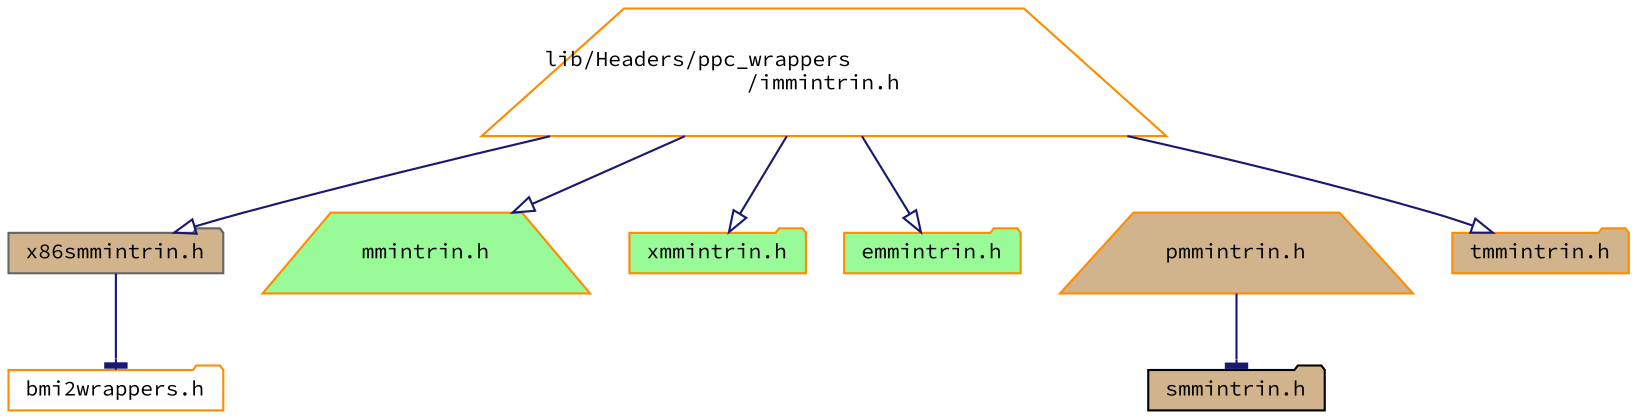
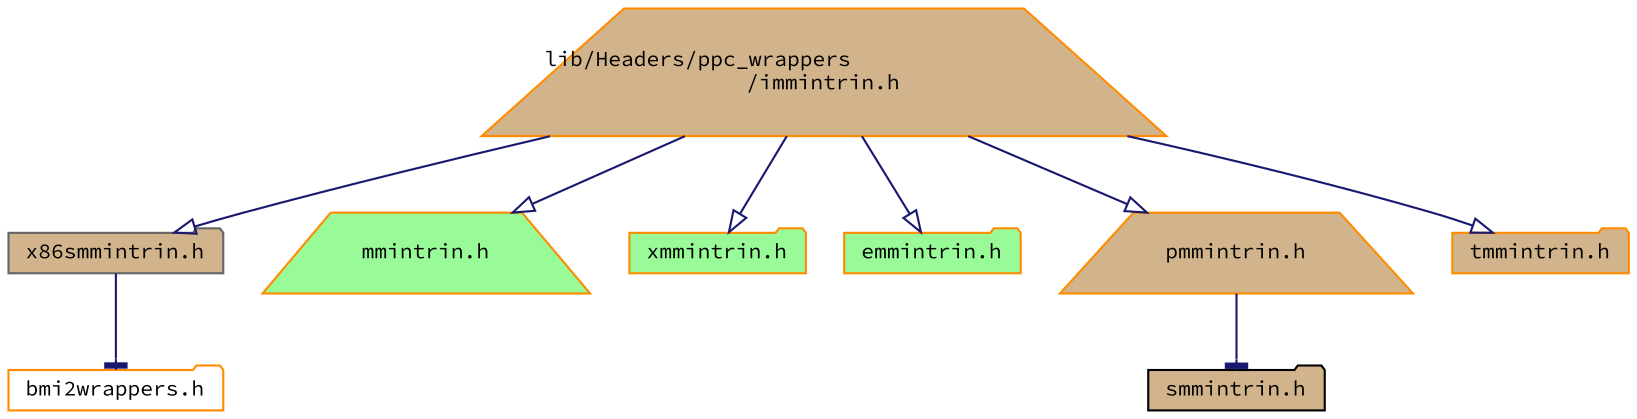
(824, 72) -> (824, 72)
none -> (1048, 170)
